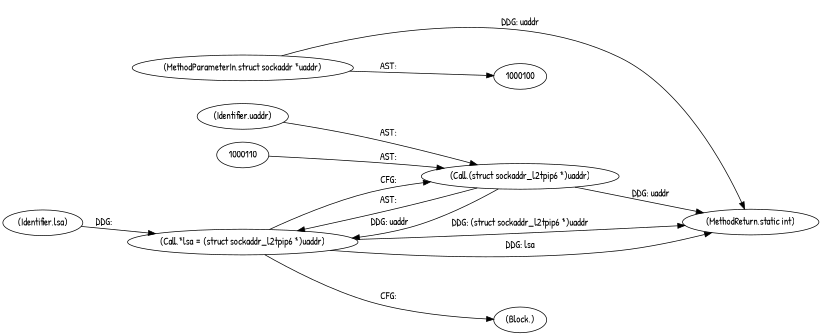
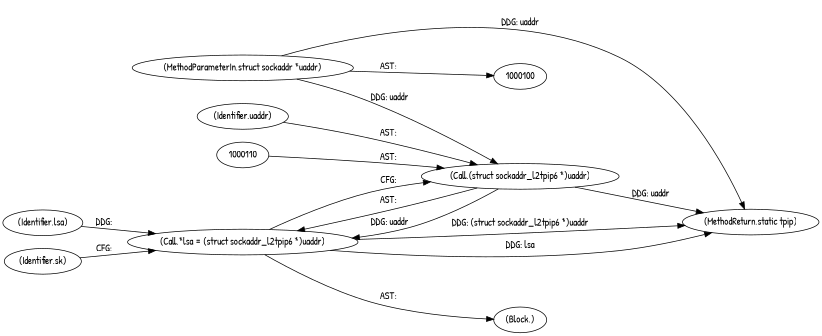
none -> (397, 113)
(751, 222) -> (751, 222)
none -> (43, 261)
(390, 297) -> (390, 297)
